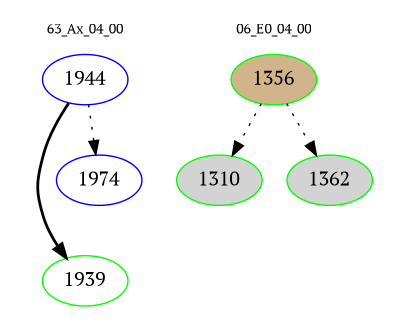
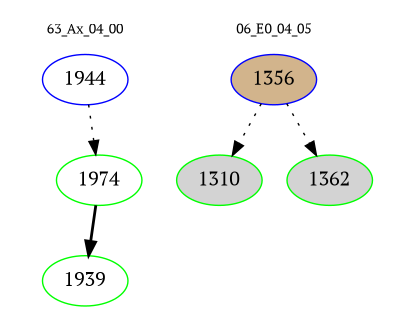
(275, 30) -> (275, 30)
(274, 80) -> (274, 80)
(39, 173) -> (93, 223)
(99, 180) -> (99, 180)
